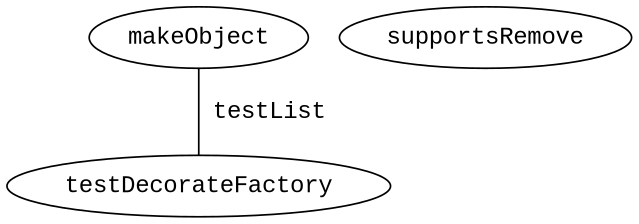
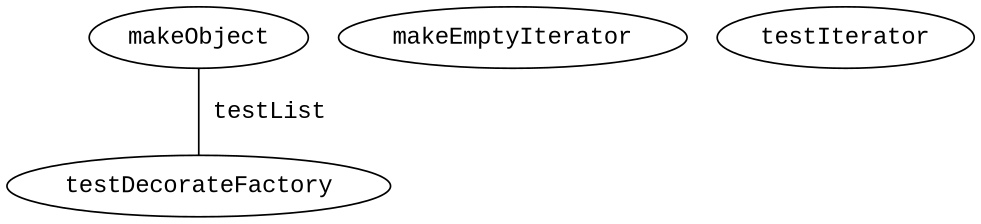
(486, 38) -> none
none -> (513, 38)
none -> (846, 38)
